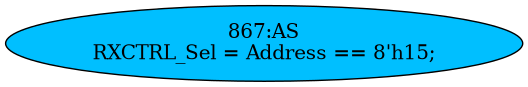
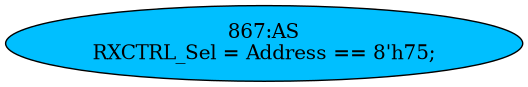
(264, 43) -> (264, 43)
